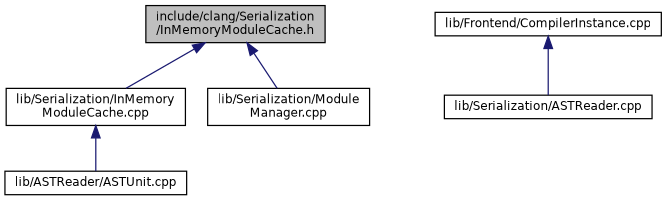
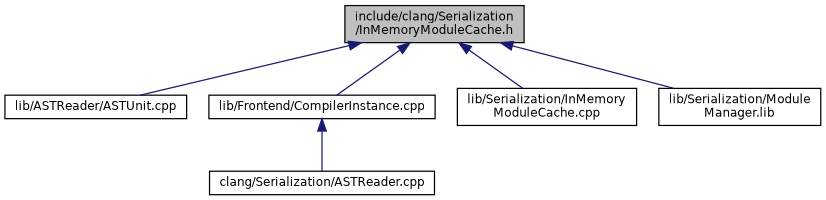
none -> (368, 73)
(289, 107) -> (740, 107)
(548, 107) -> (322, 183)
(96, 155) -> (245, 70)
